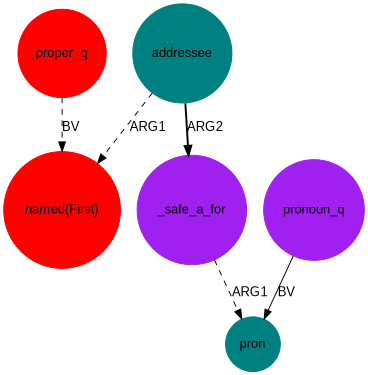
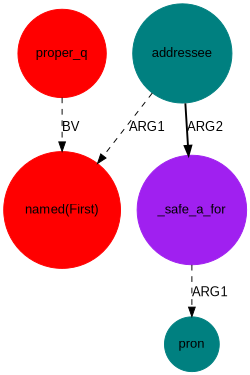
(314, 210) -> none
